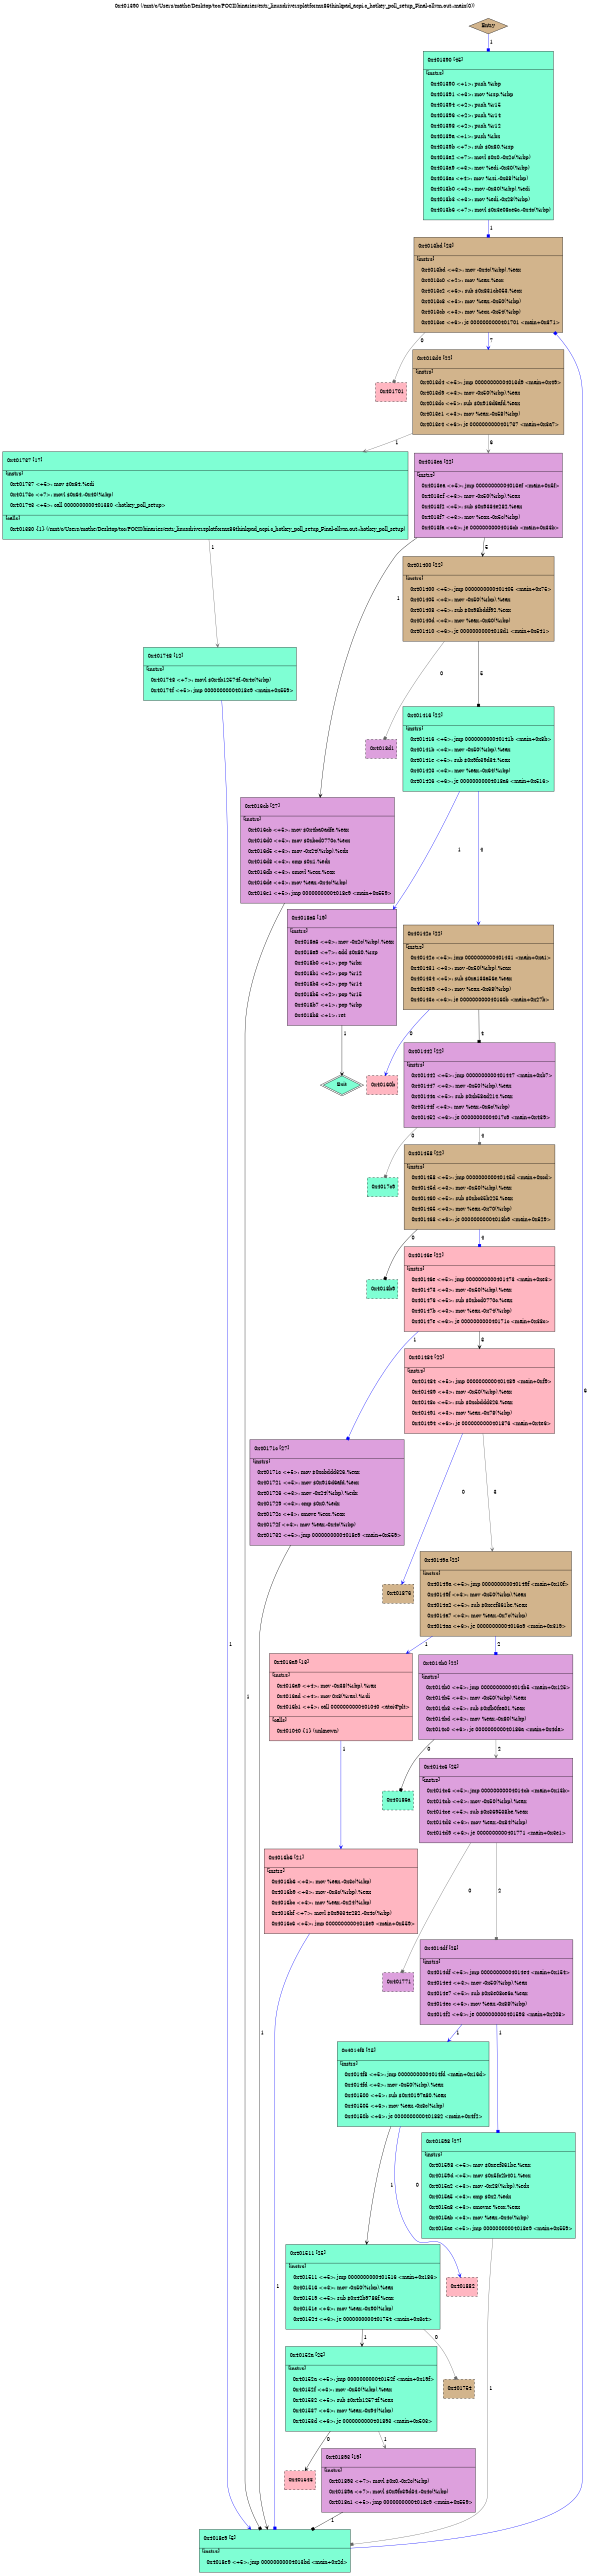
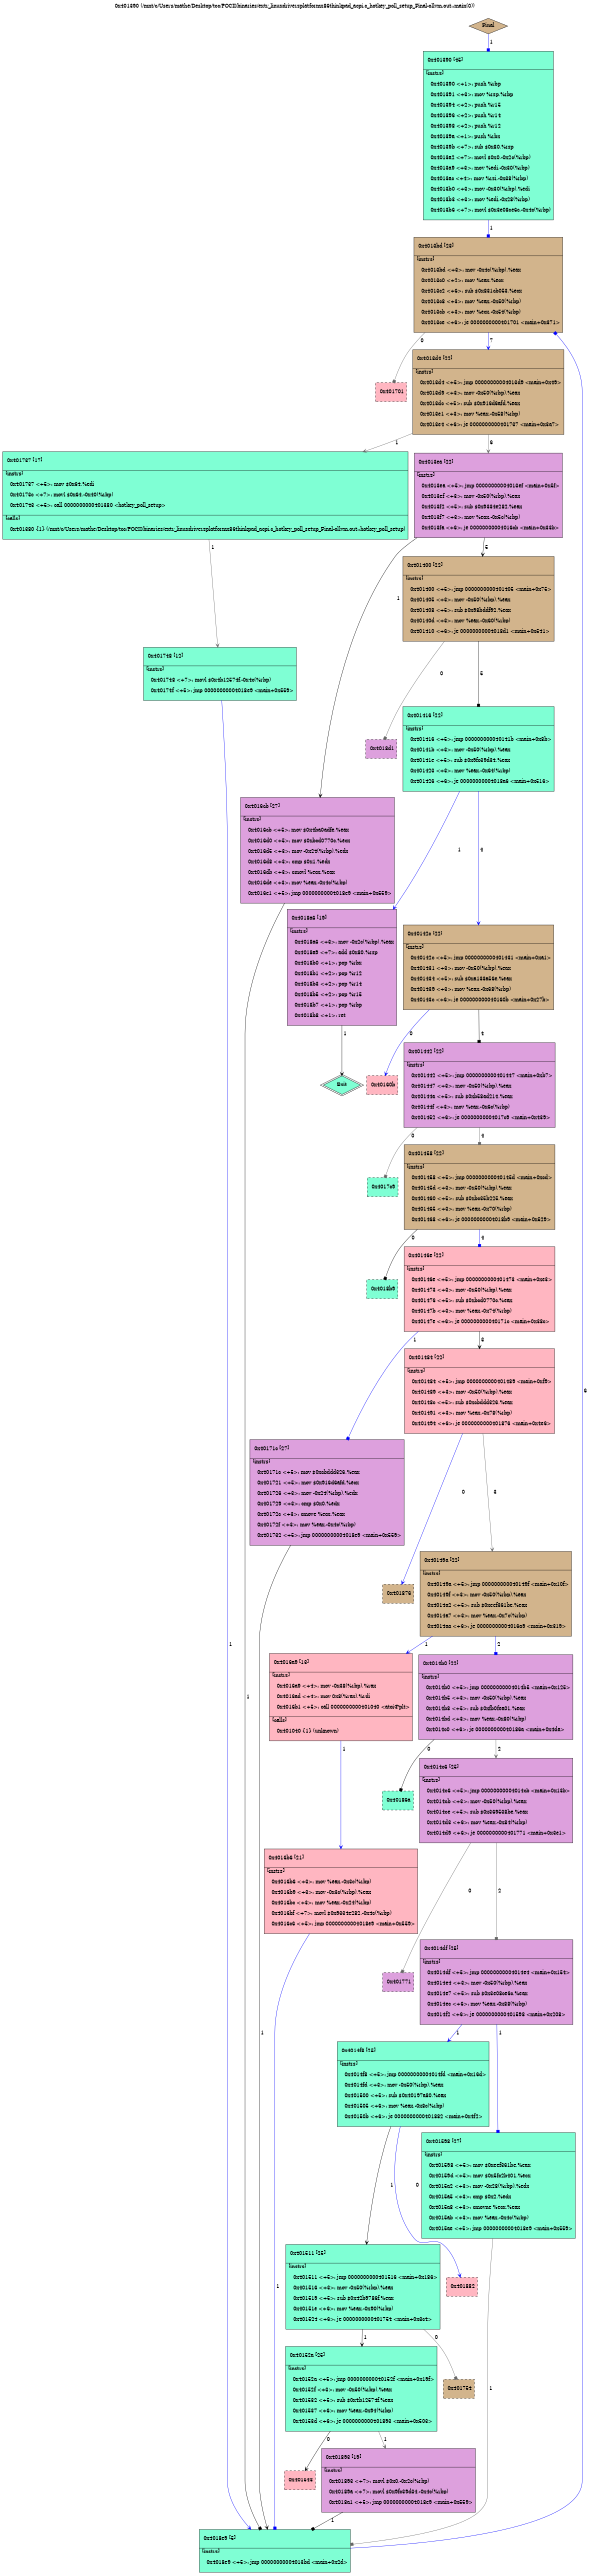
(488, 26) -> (488, 26)
